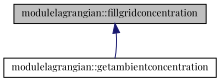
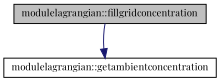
(116, 46) -> (104, 36)
